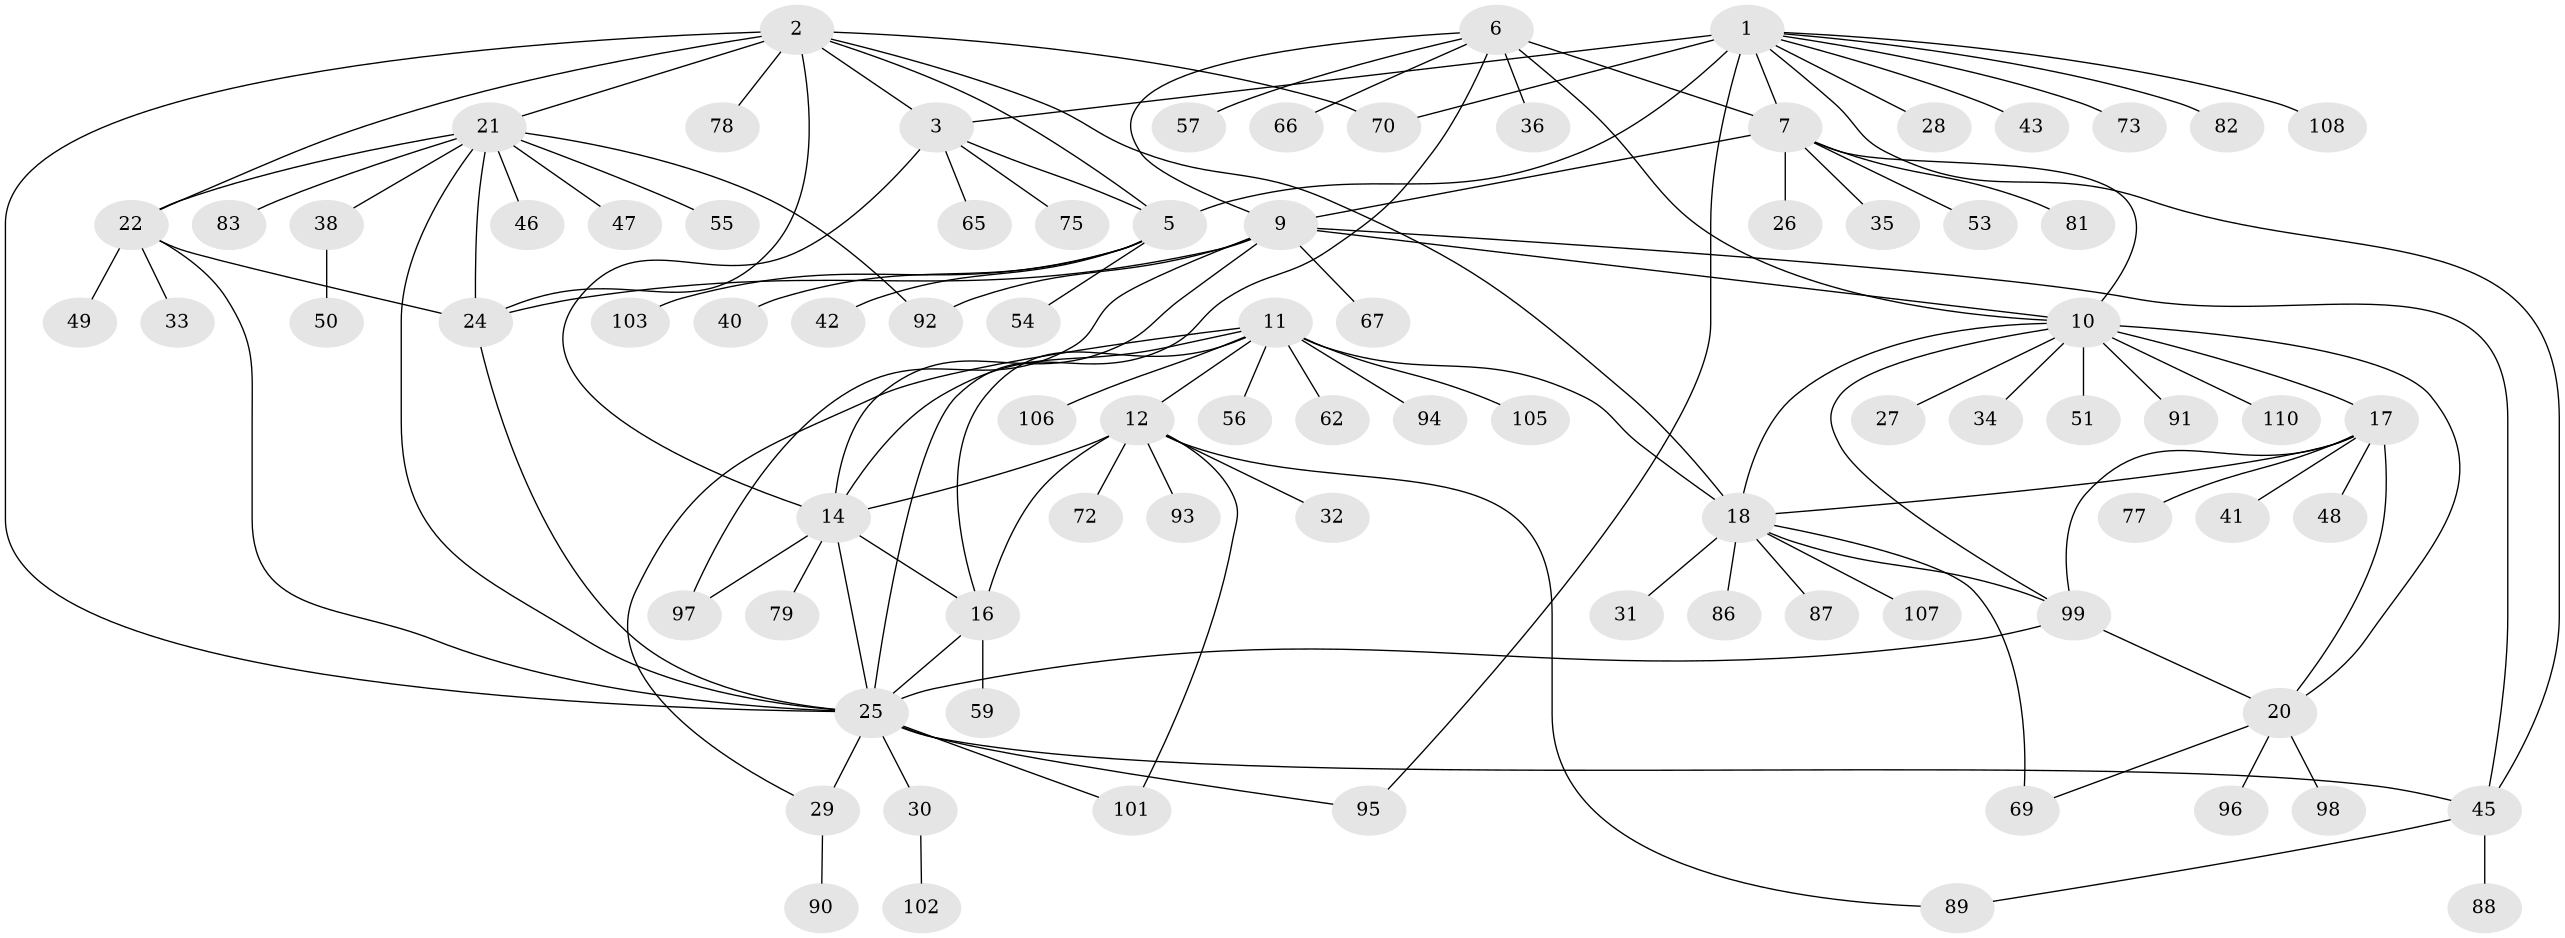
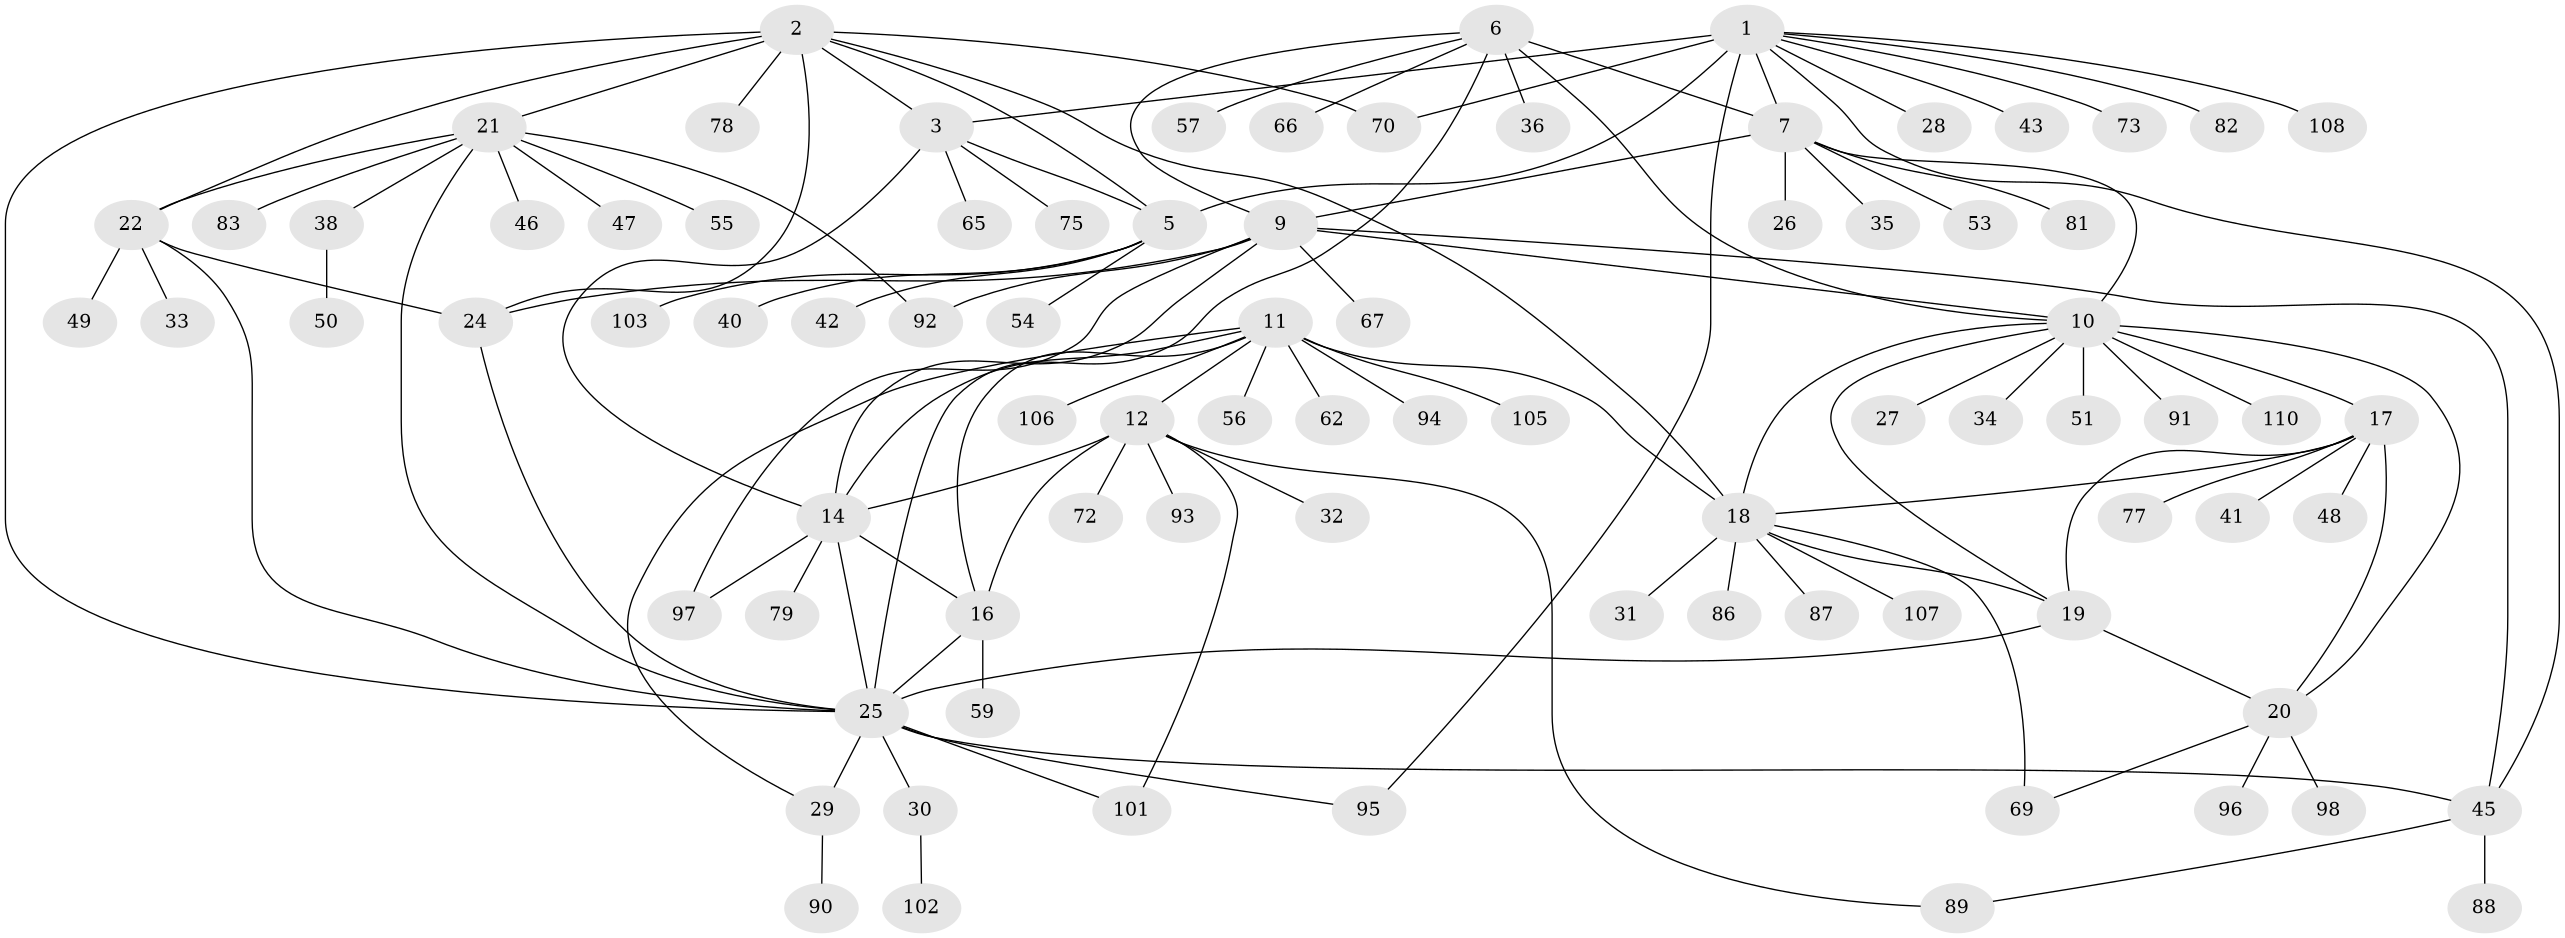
(477, 225) -> none
(2074, 615) -> (2074, 615)
